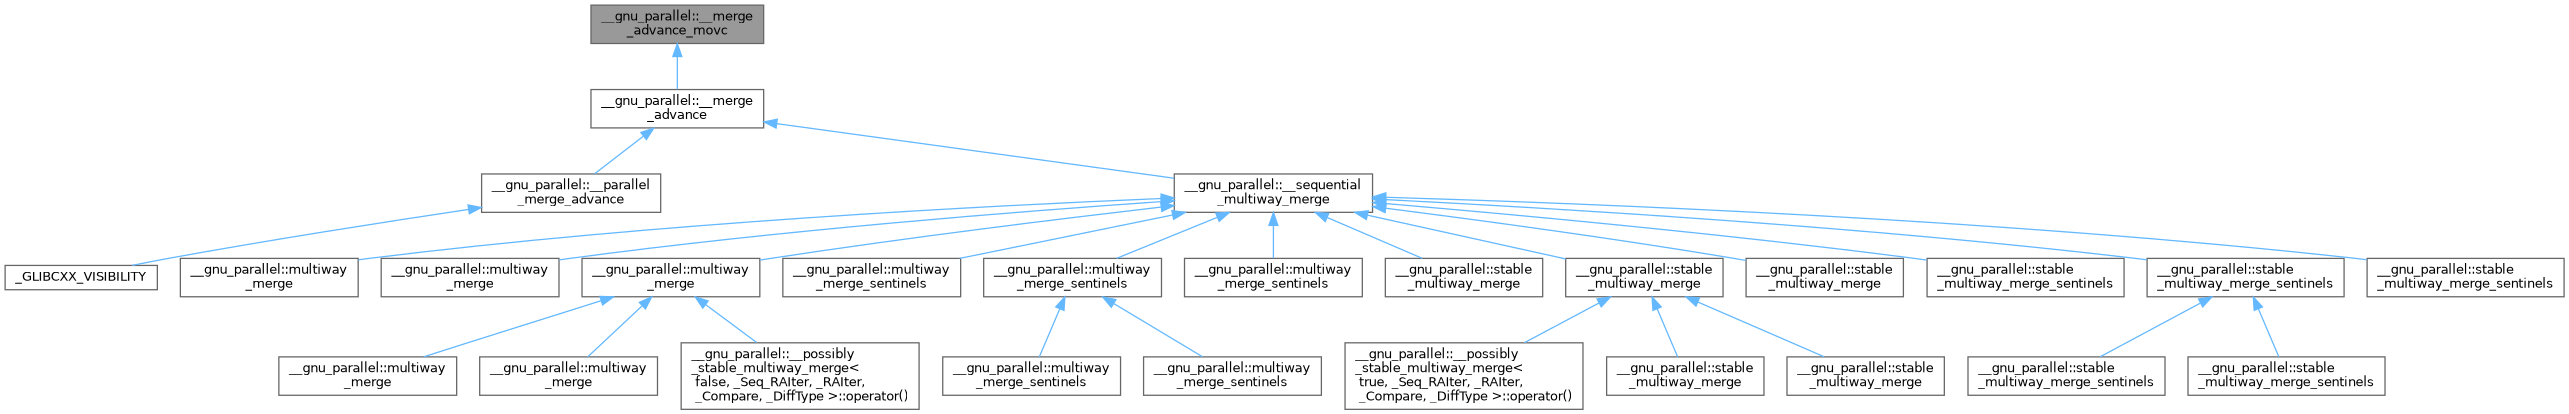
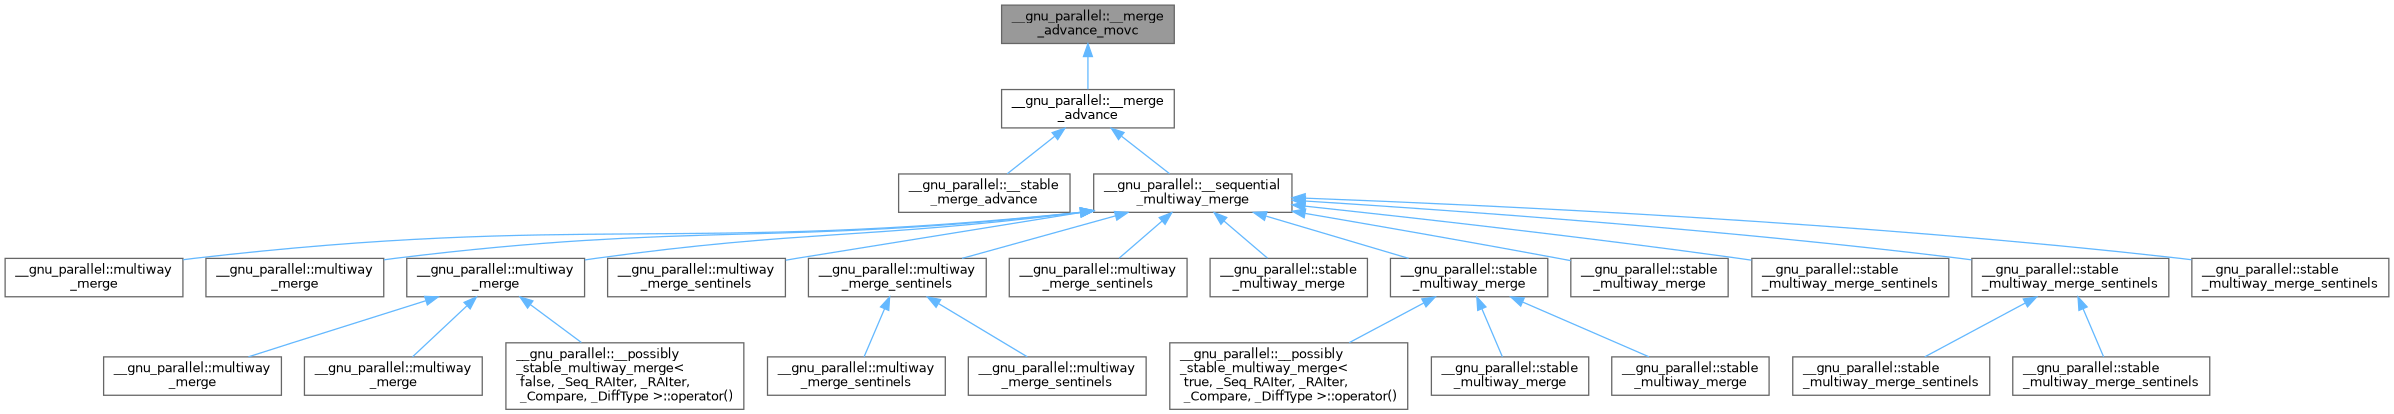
(571, 193) -> (984, 193)
(81, 278) -> none
